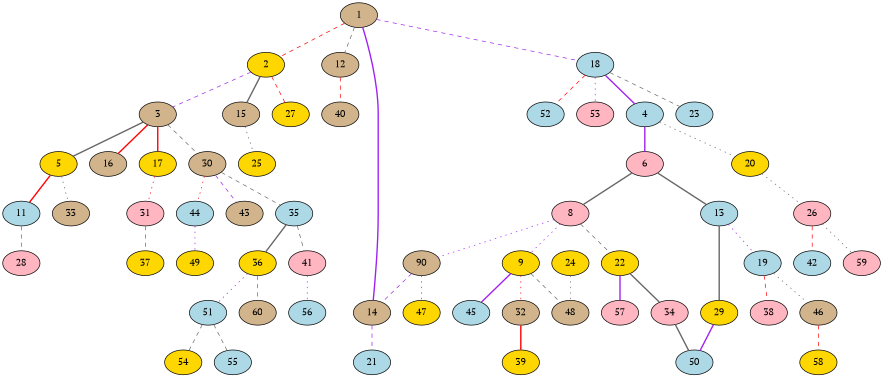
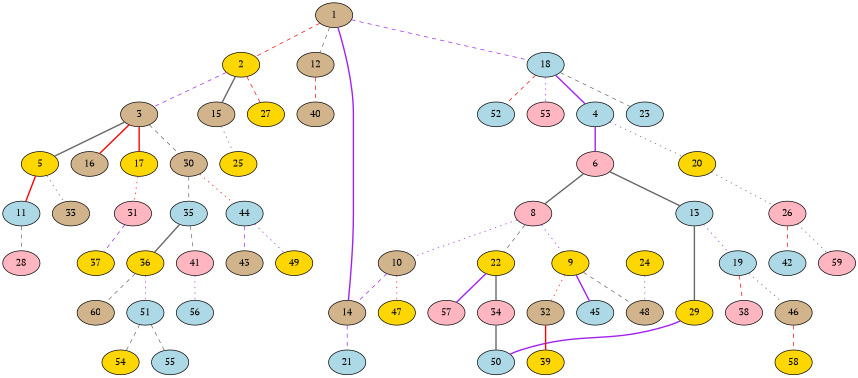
(226, 189) -> (245, 238)
(422, 263) -> (397, 263)
